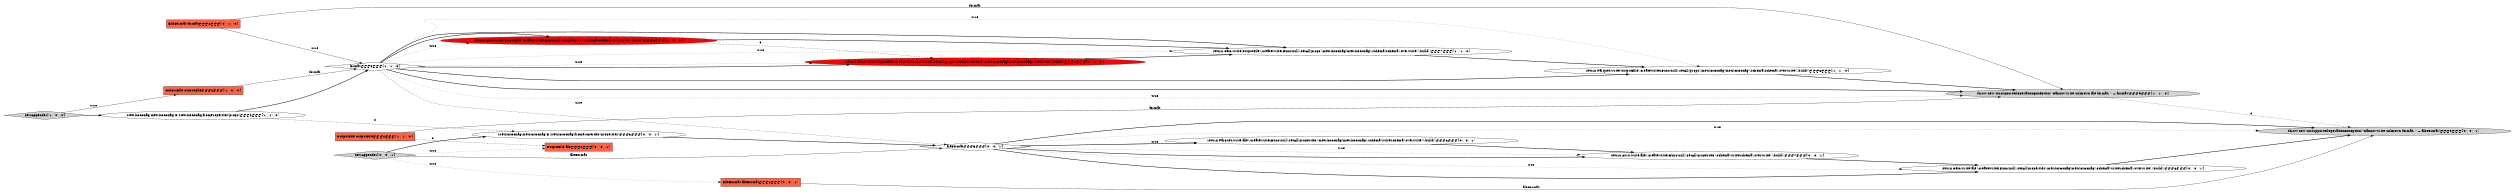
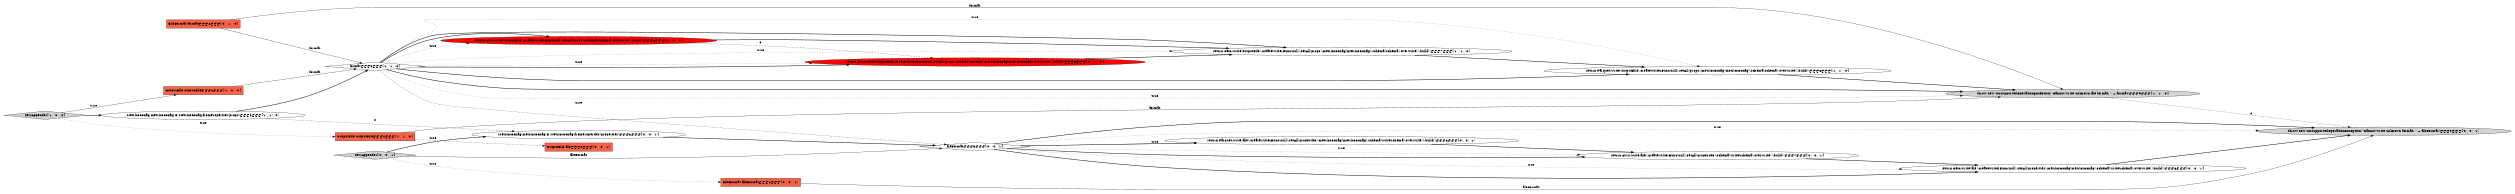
(315, 49) -> (315, 49)
none -> (195, 132)
(433, 138) -> (433, 138)
(474, 151) -> none
